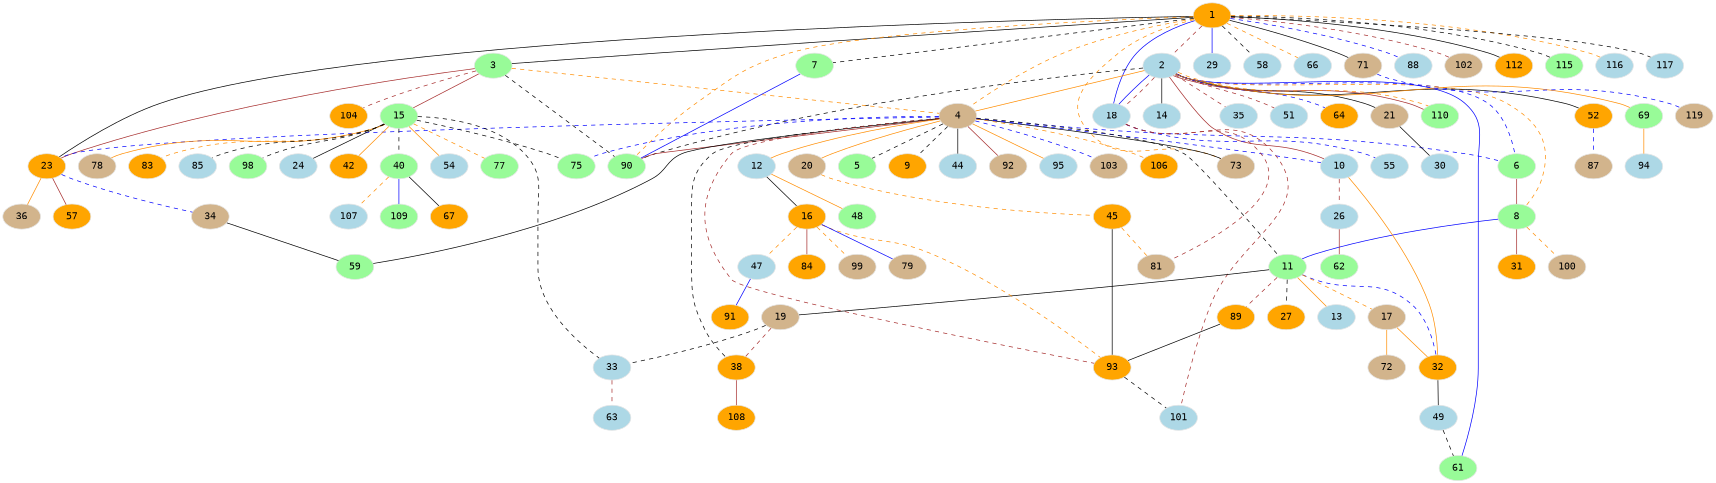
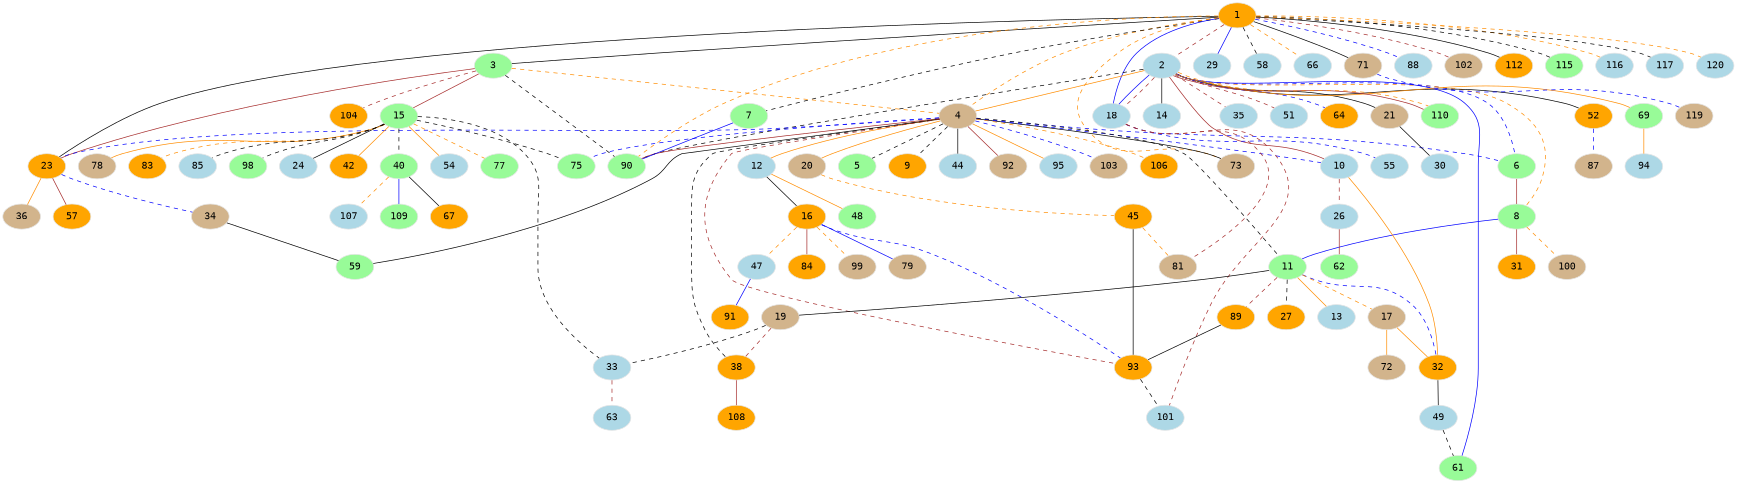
none -> (1715, 66)
(970, 272) -> (978, 275)
